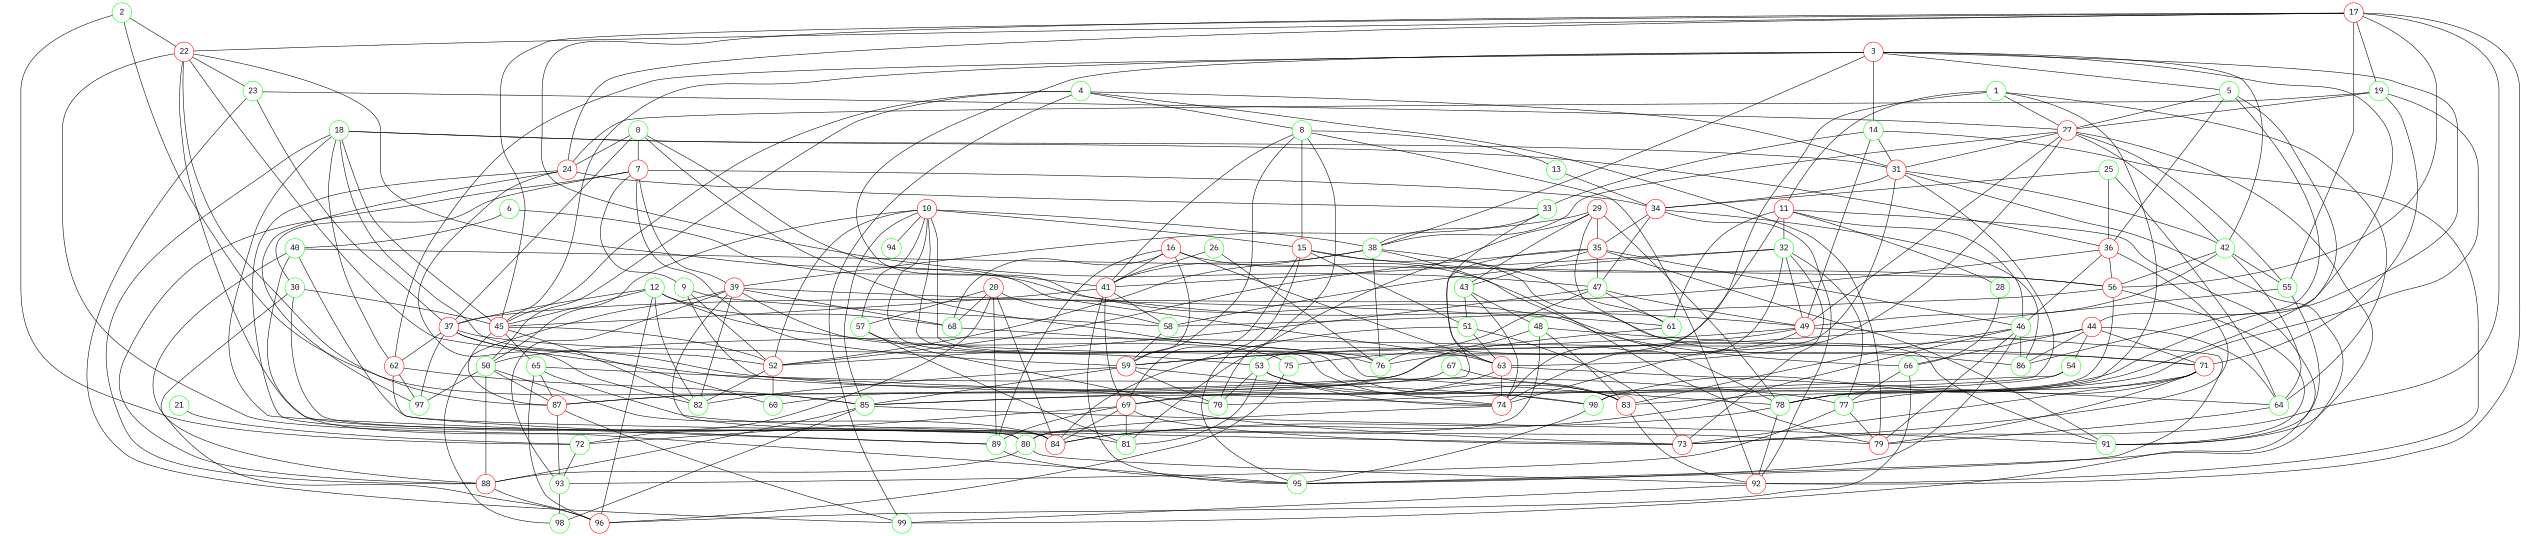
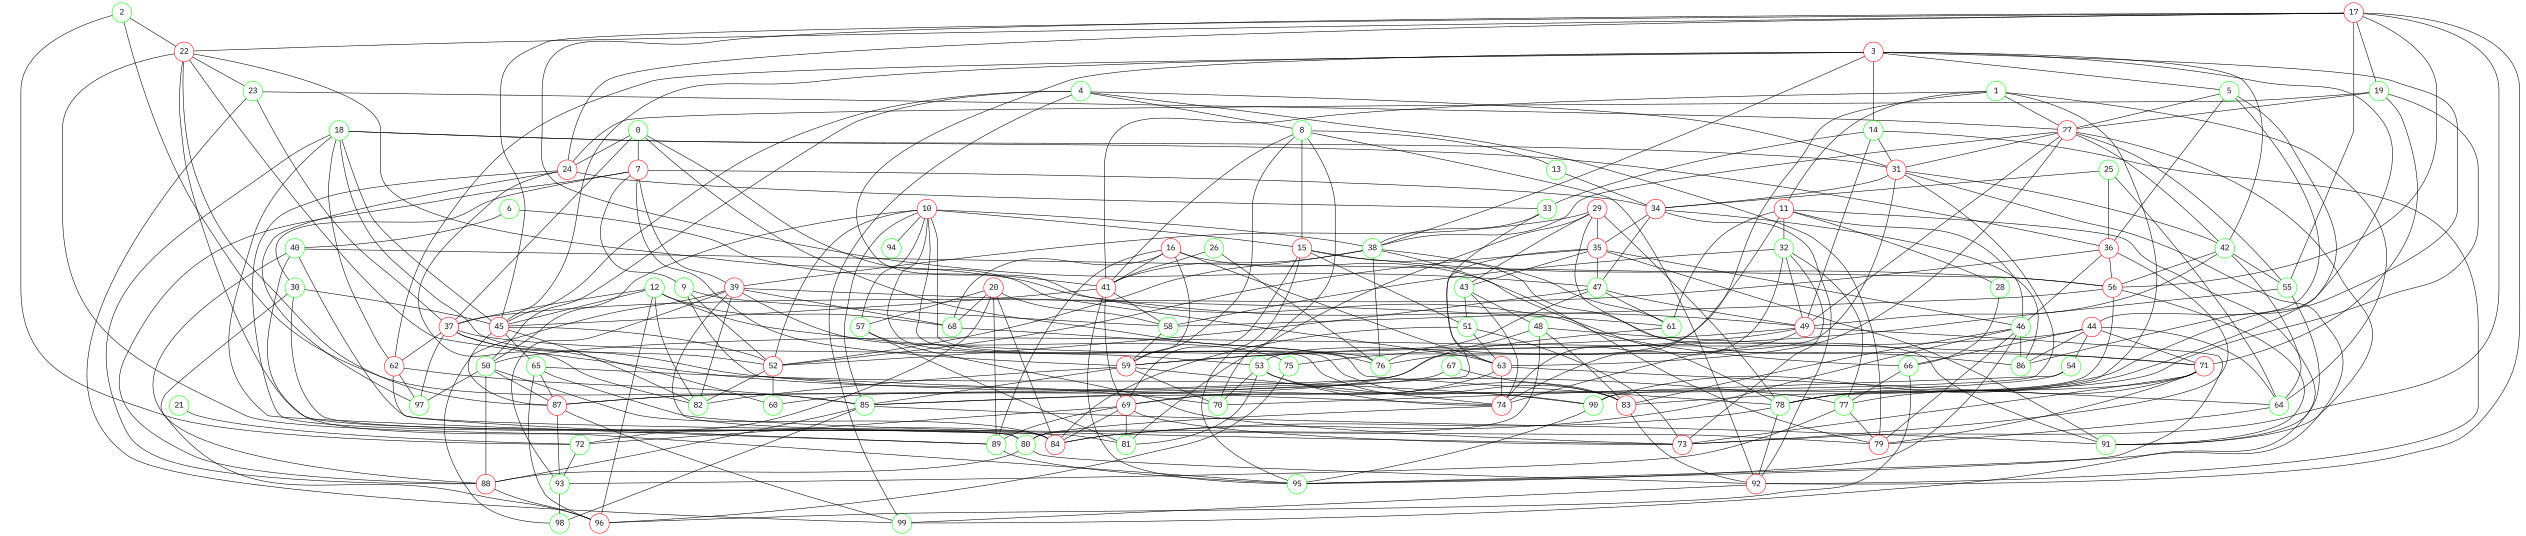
(1511, 264) -> (1577, 101)
